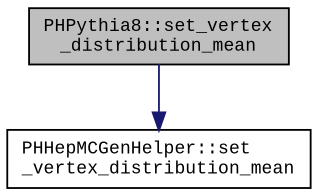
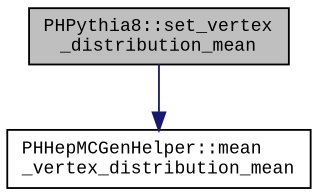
(159, 159) -> (159, 159)
